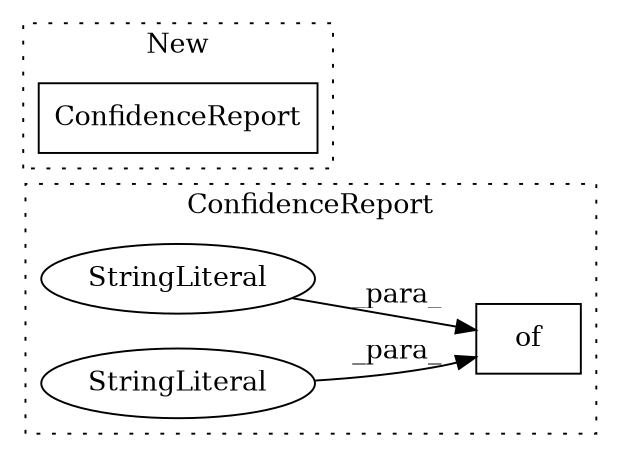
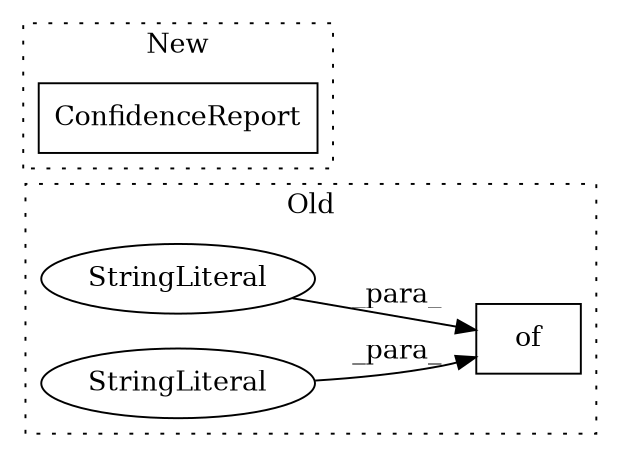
(311, 206) -> (311, 206)
